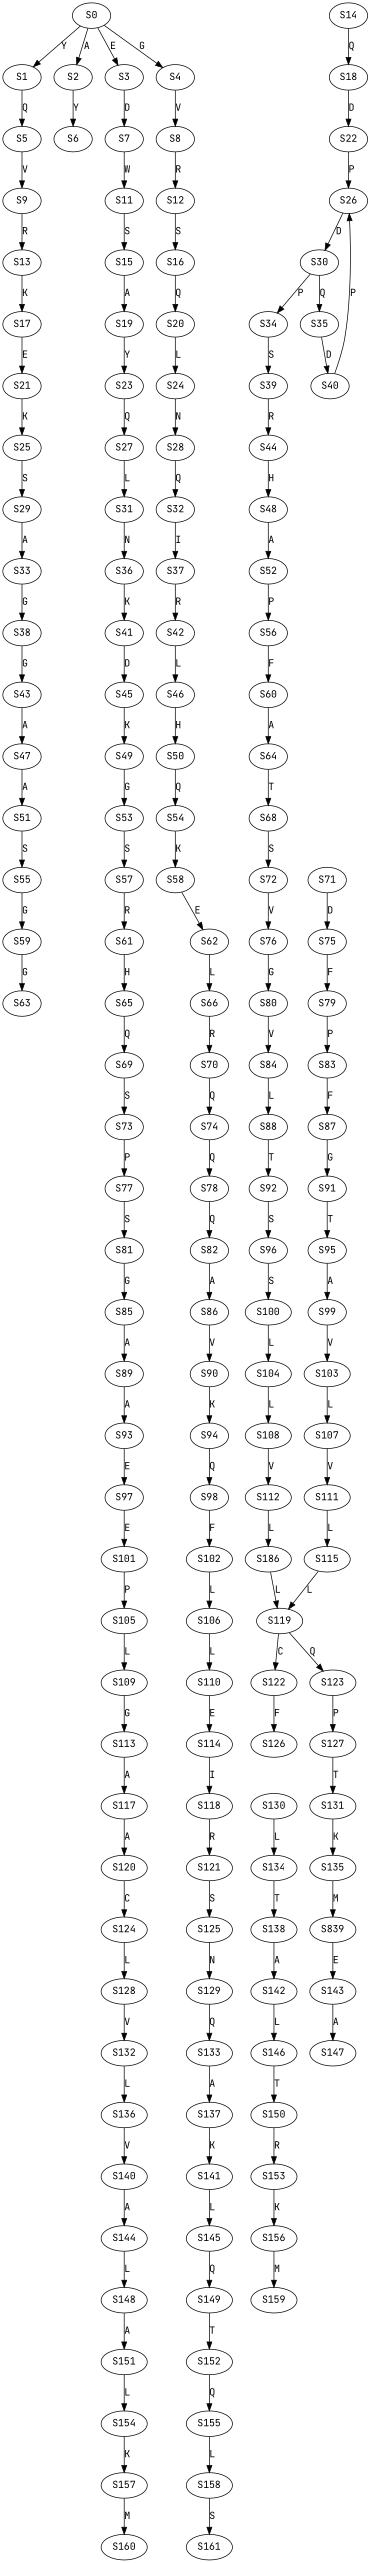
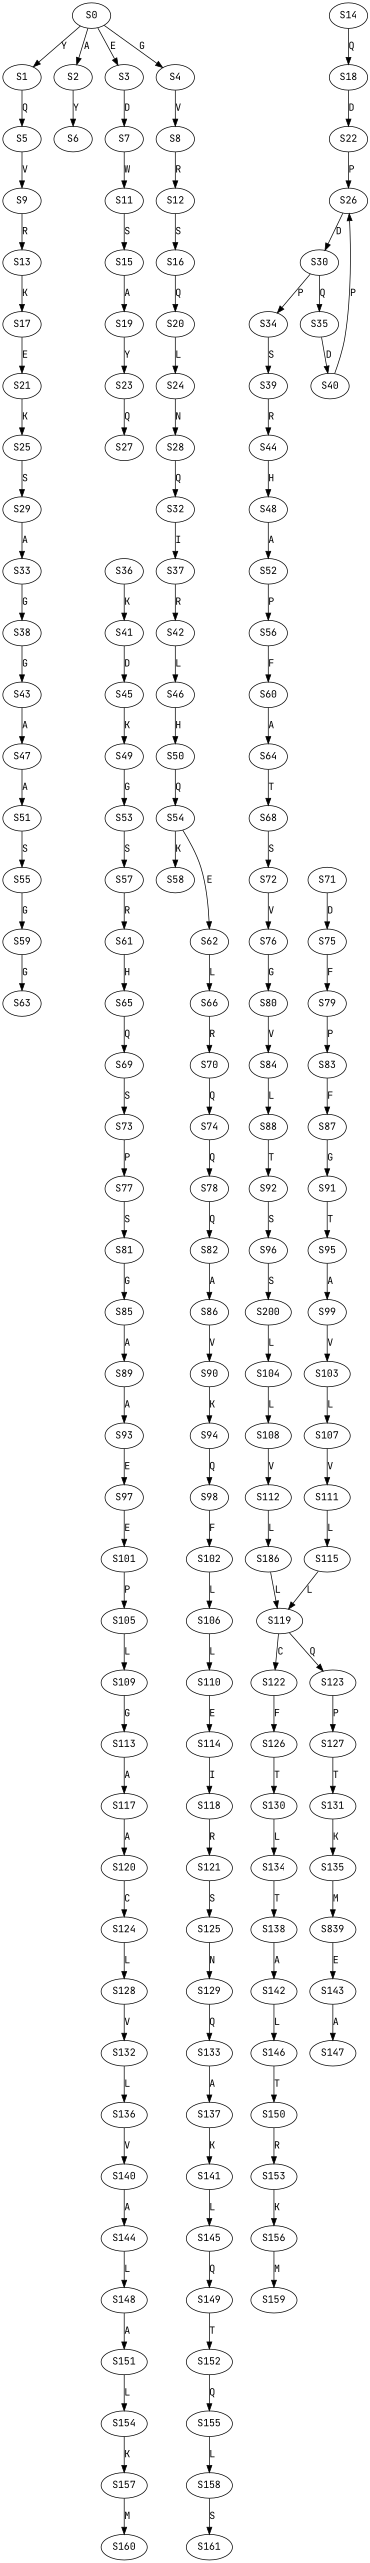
(124, 510) -> none
(191, 908) -> (203, 874)
(268, 1312) -> (268, 1312)
none -> (274, 1772)
